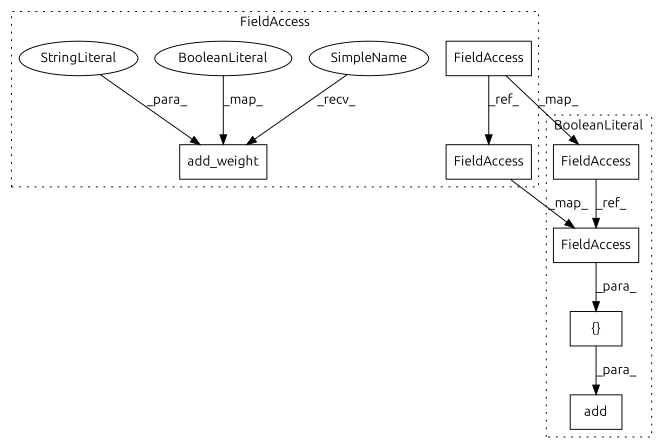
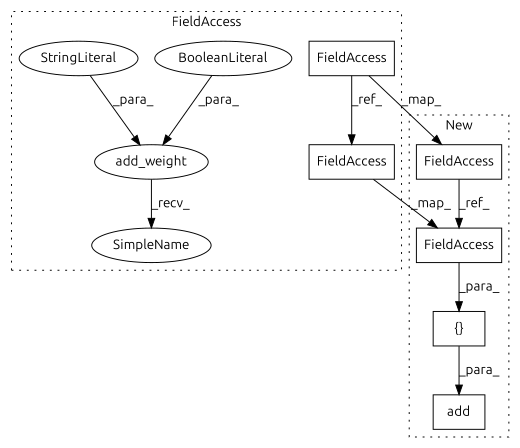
(243, 100) -> (219, 100)
(301, 107) -> (151, 199)
(599, 126) -> (459, 126)
(223, 162) -> (151, 162)
